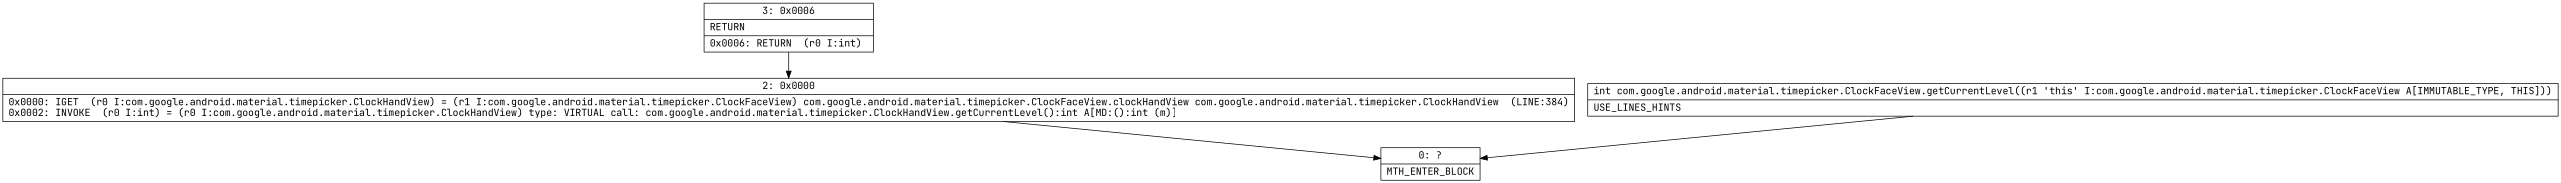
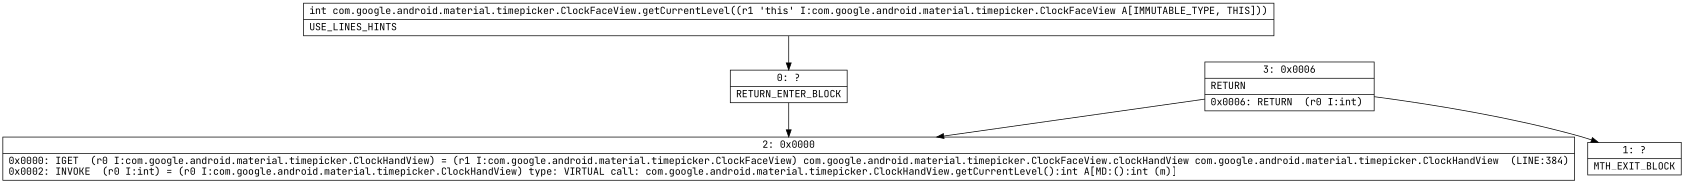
(1188, 140) -> (789, 116)
none -> (1634, 159)
(1430, 172) -> (789, 94)
